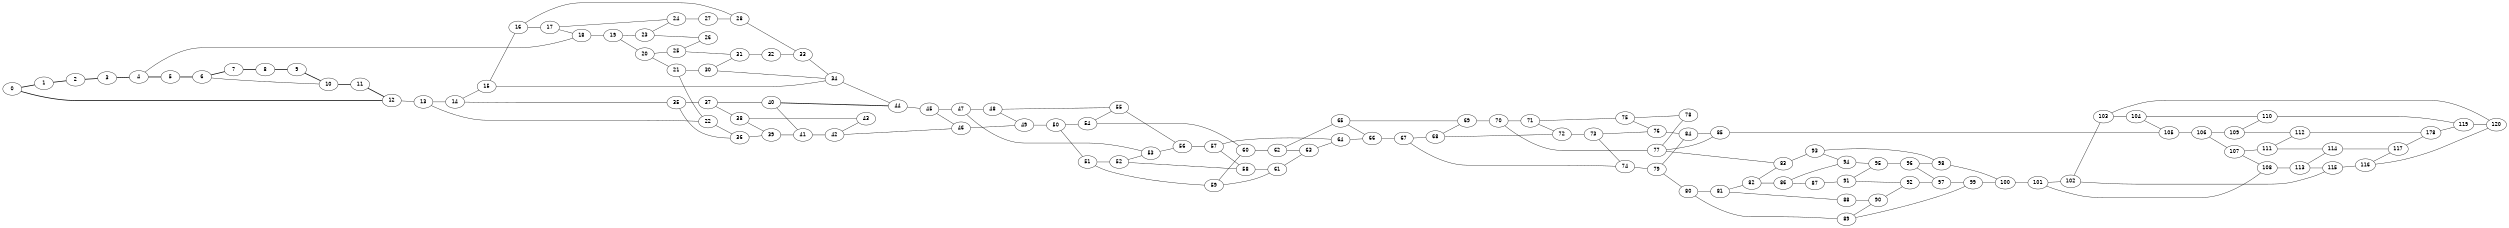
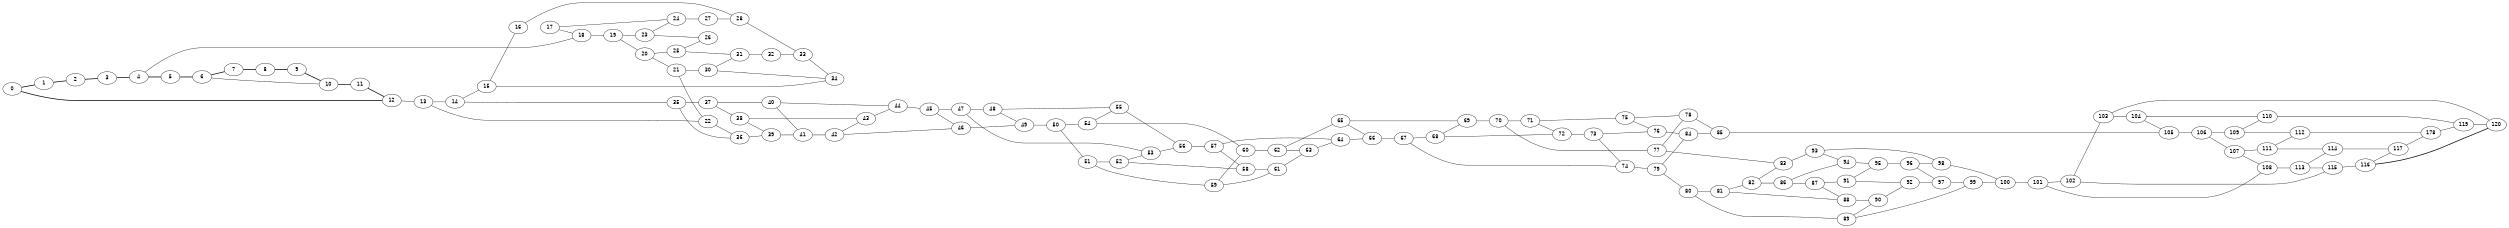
(534, 27) -> none
(866, 93) -> (882, 112)
(834, 104) -> (834, 104)
(1690, 146) -> (1704, 124)
(2433, 151) -> (2433, 151)
none -> (1831, 192)
